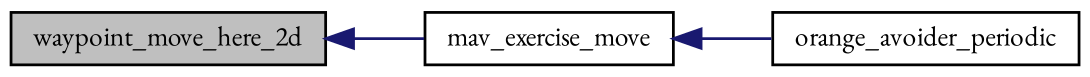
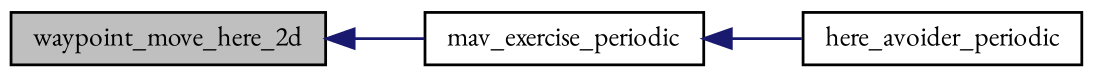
(549, 39) -> (564, 39)
(926, 39) -> (942, 39)
